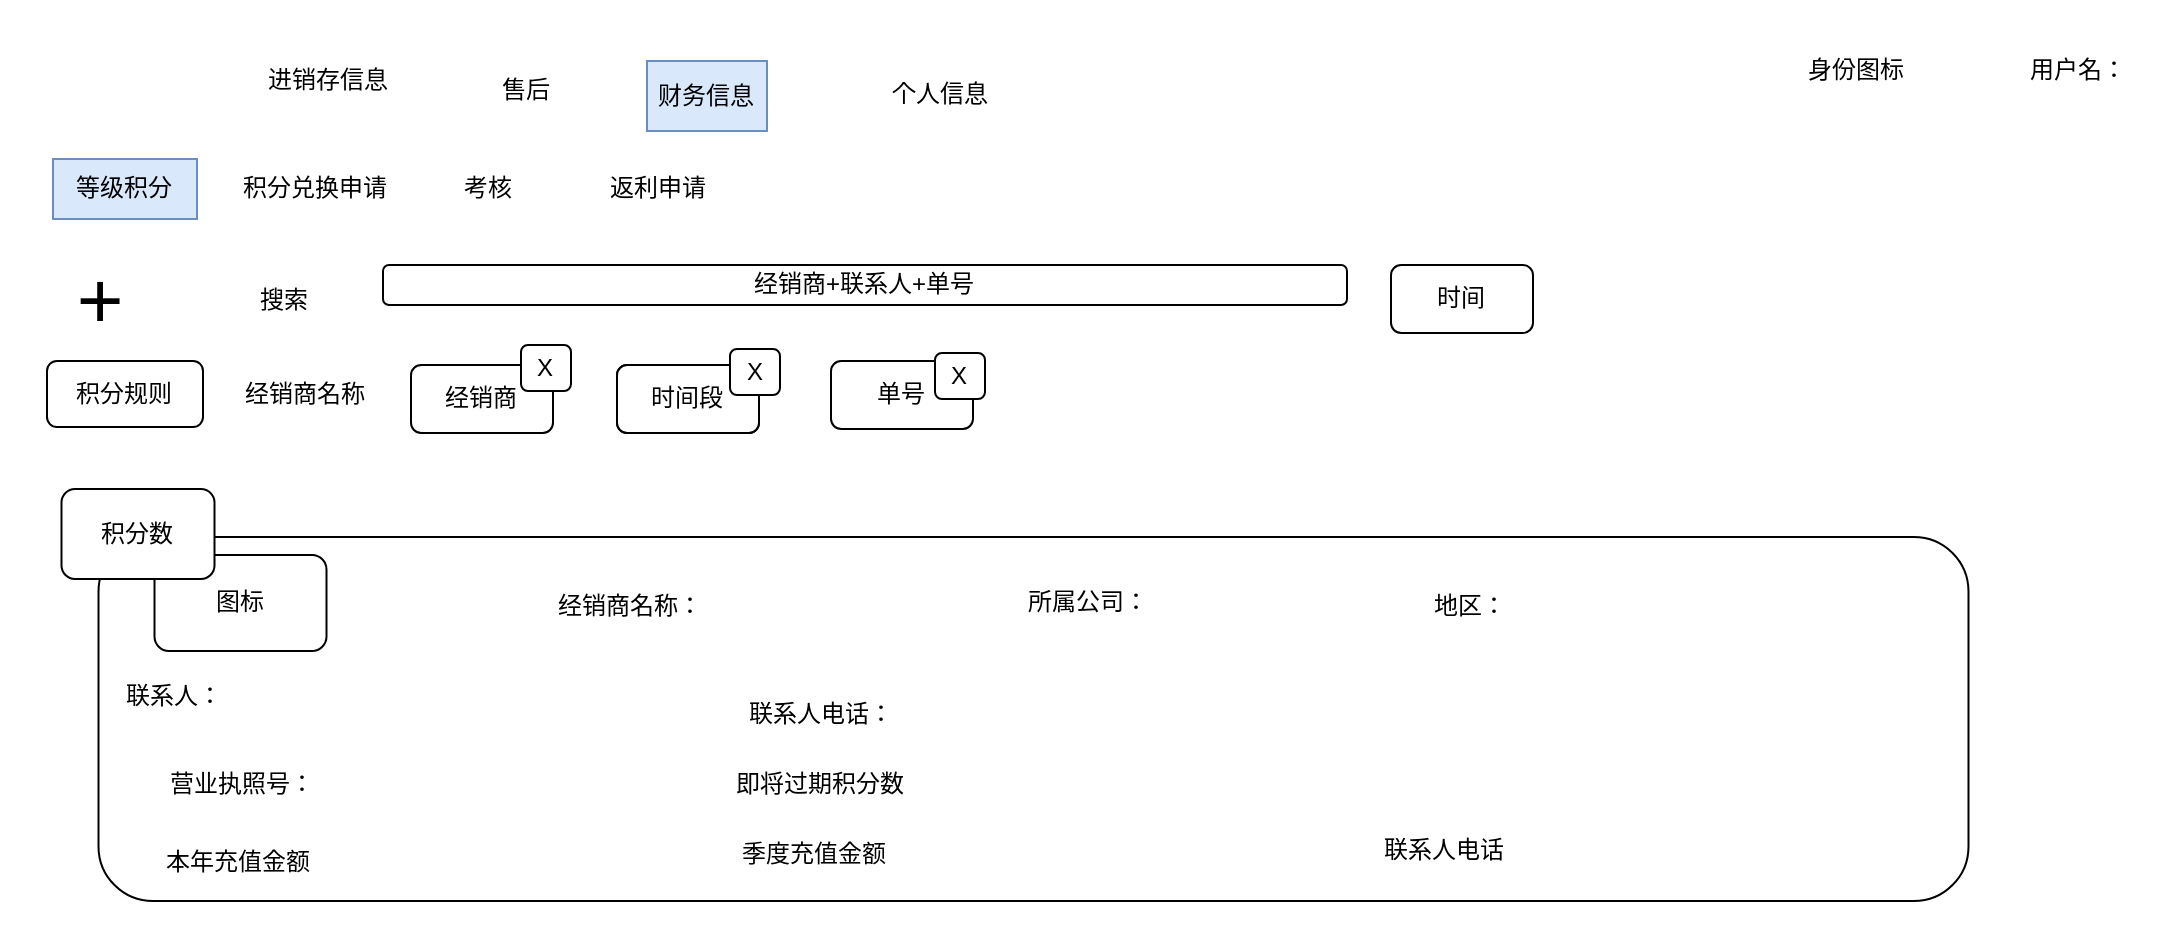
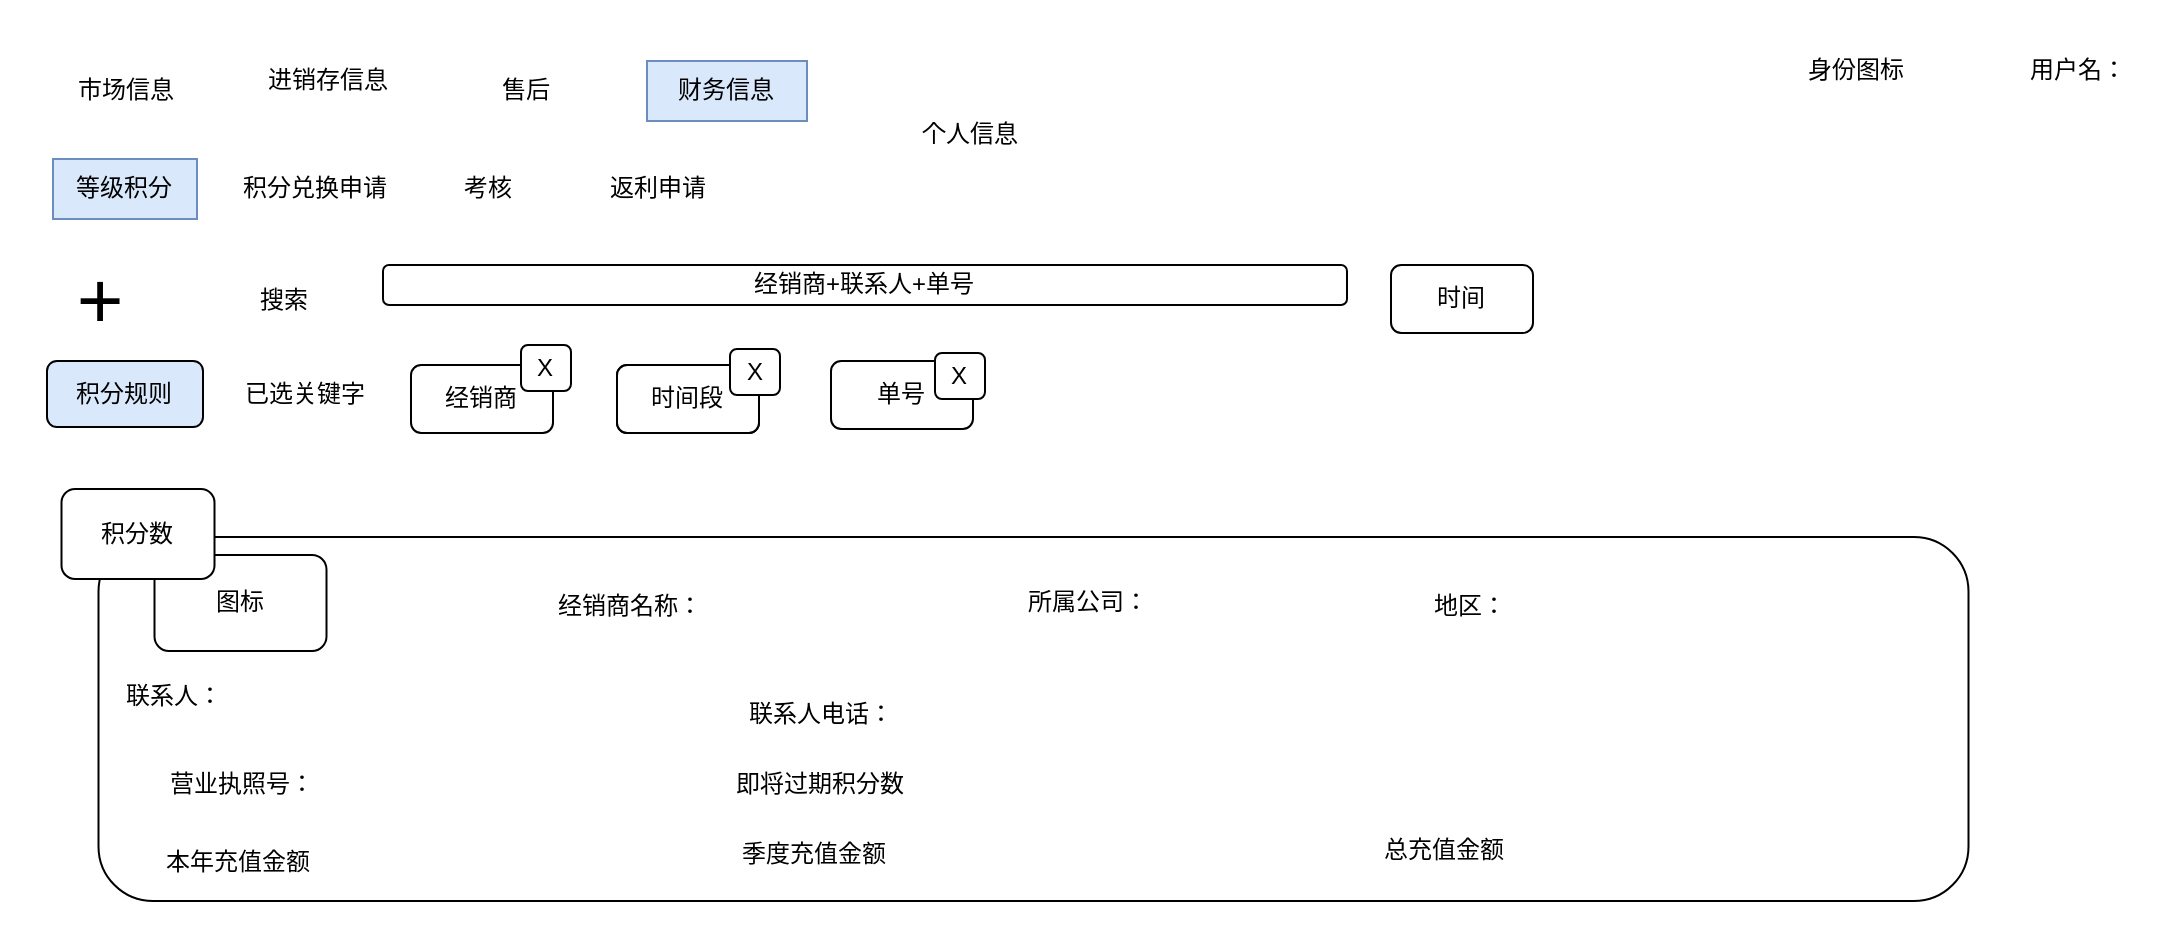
none -> (127, 91)
(941, 95) -> (971, 135)
(707, 96) -> (727, 91)
(125, 394) -> (125, 394)
(306, 395) -> (306, 395)
(1445, 851) -> (1445, 851)
